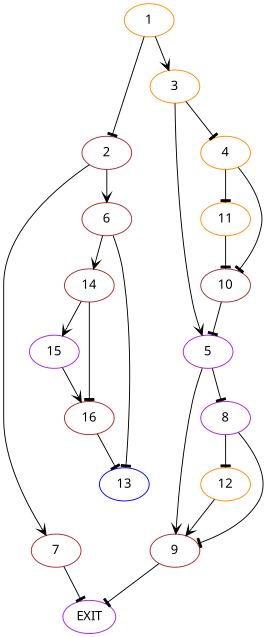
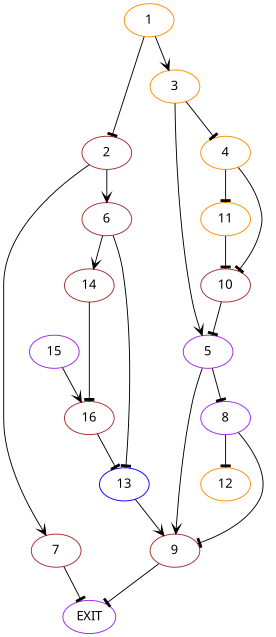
(74, 314) -> none
(203, 514) -> (147, 514)
